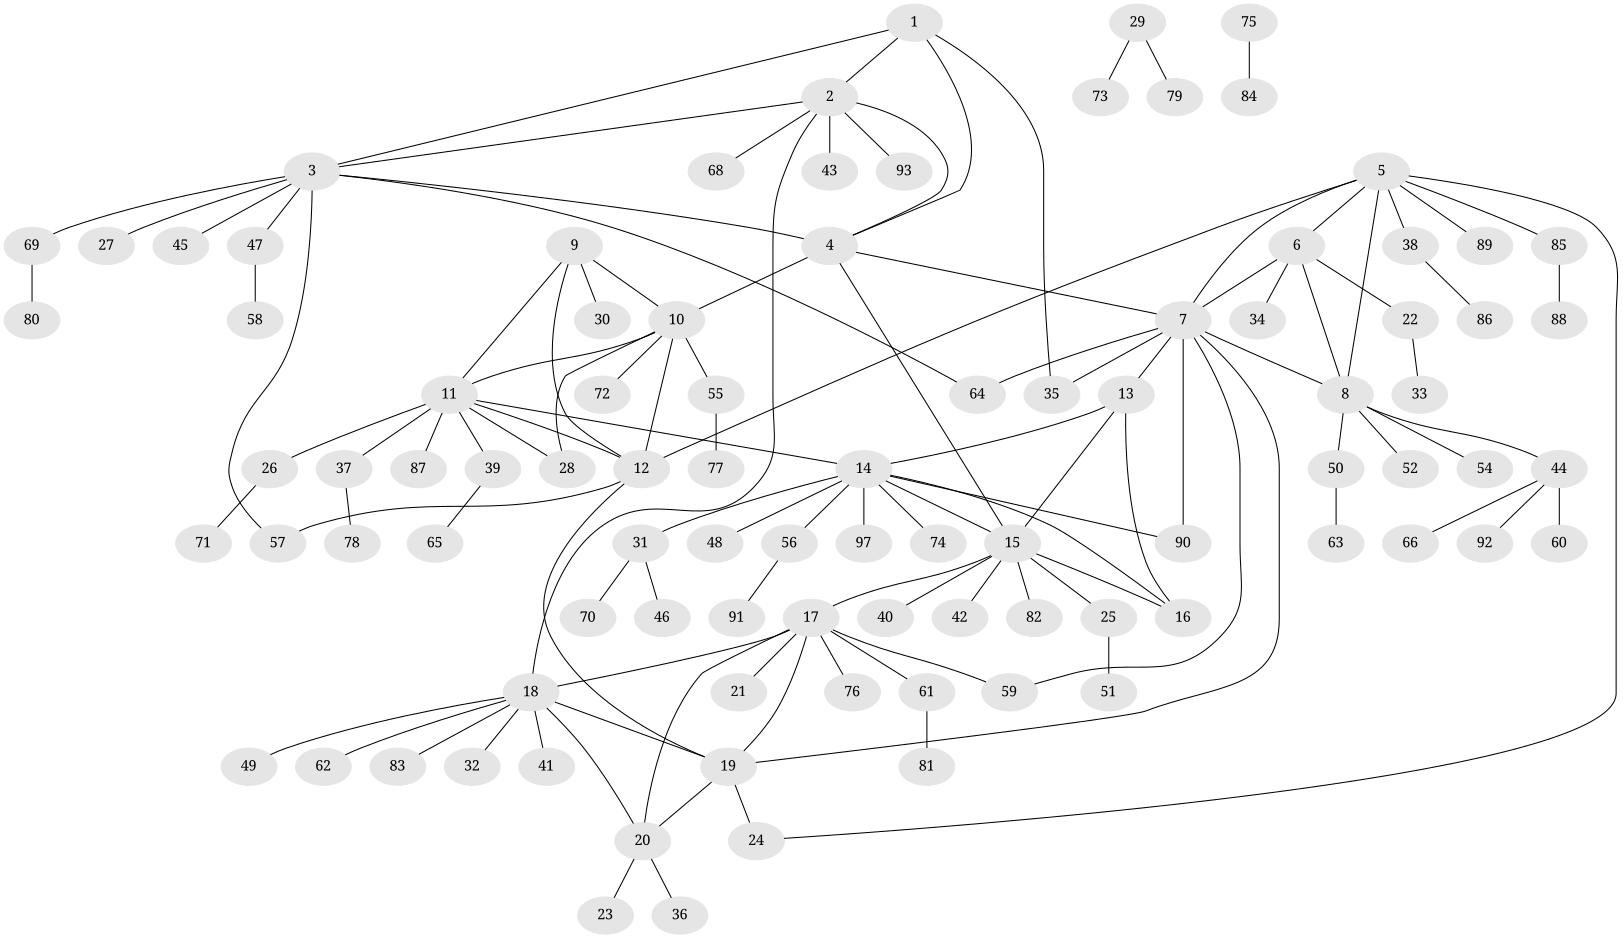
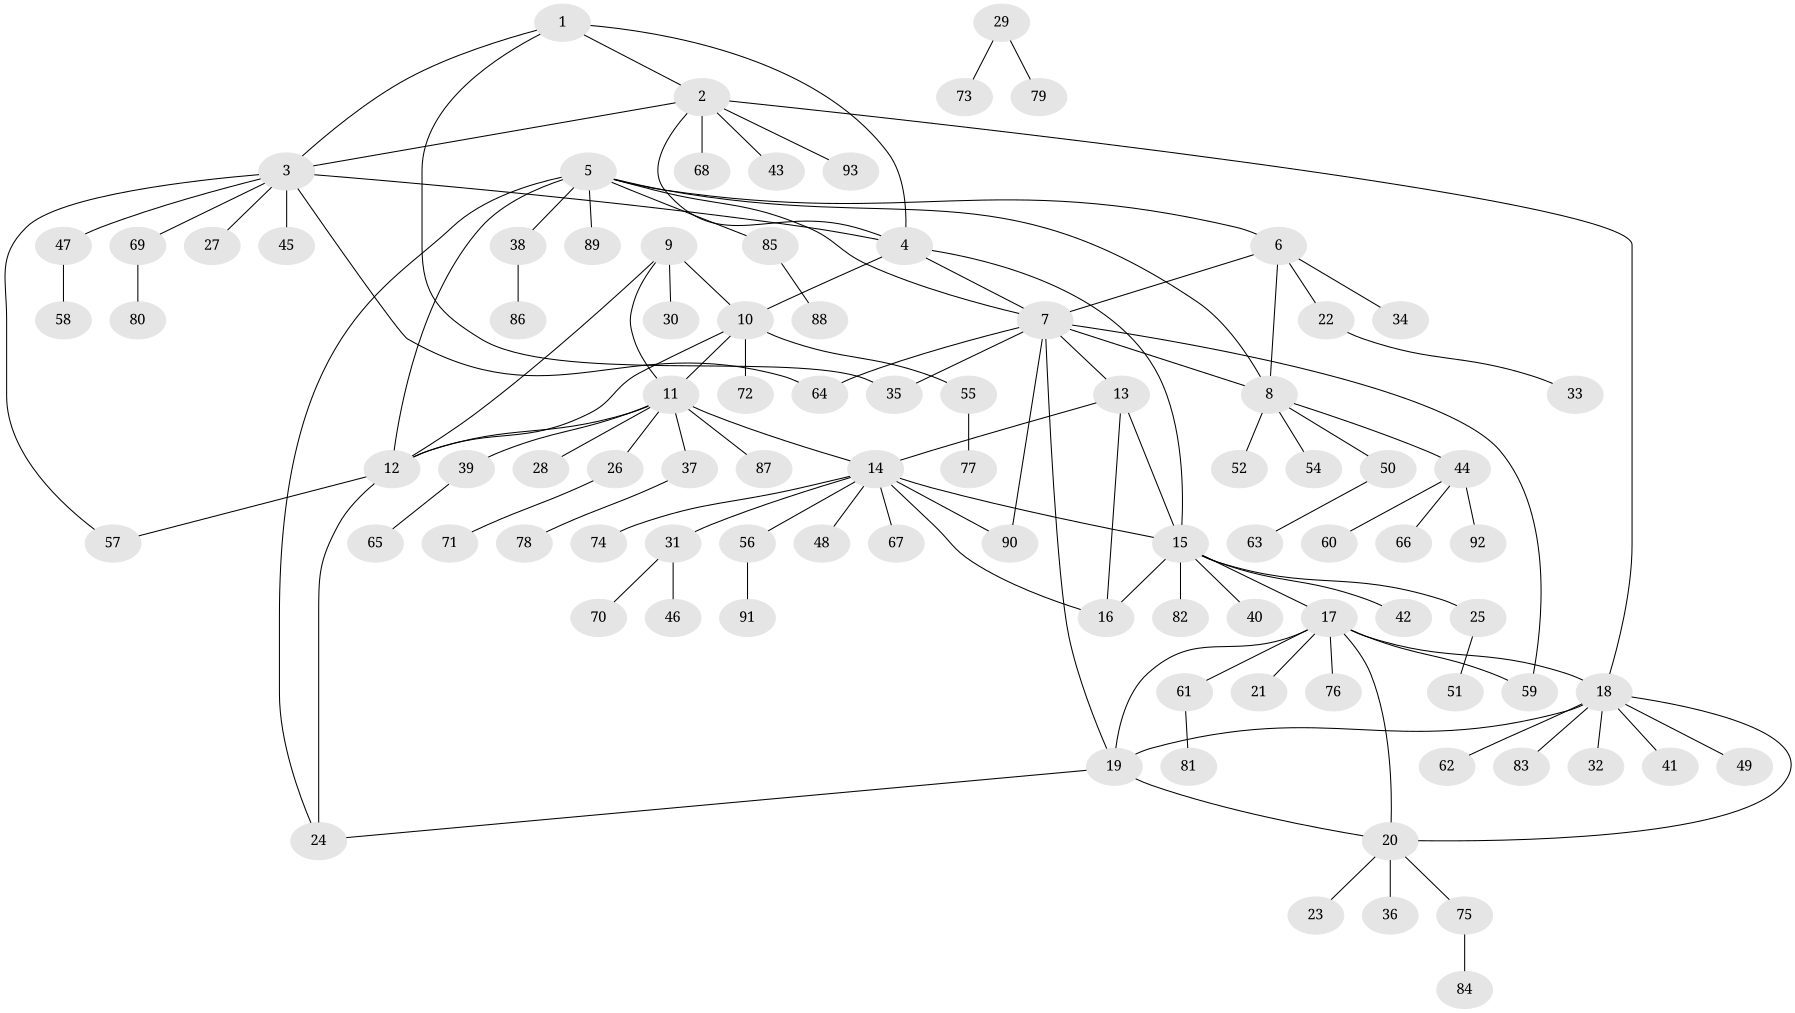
(575, 370) -> none
(864, 544) -> (896, 544)
(555, 644) -> (319, 644)
none -> (1427, 878)
